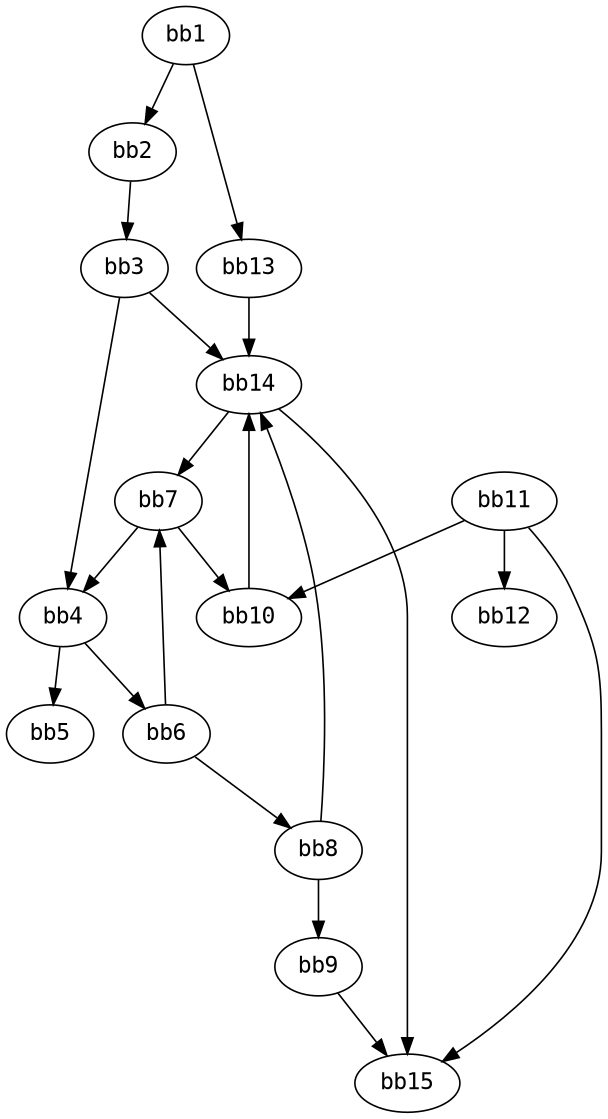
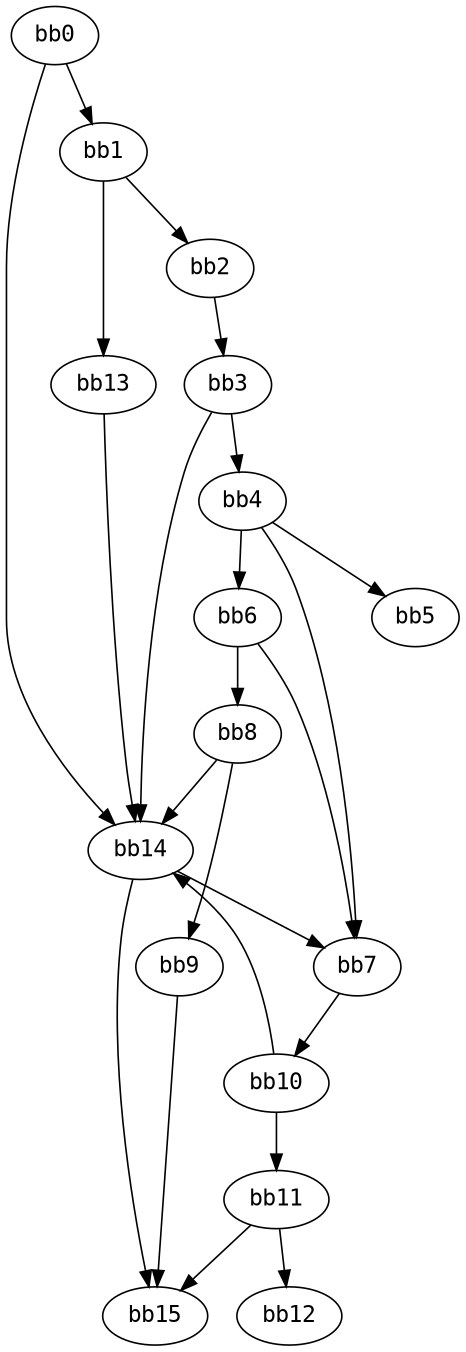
none -> (55, 36)
(116, 553) -> (331, 718)
(384, 556) -> (276, 1133)
